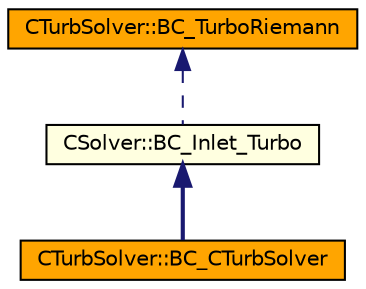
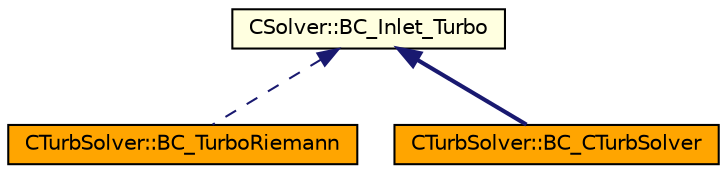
(183, 98) -> (267, 92)
